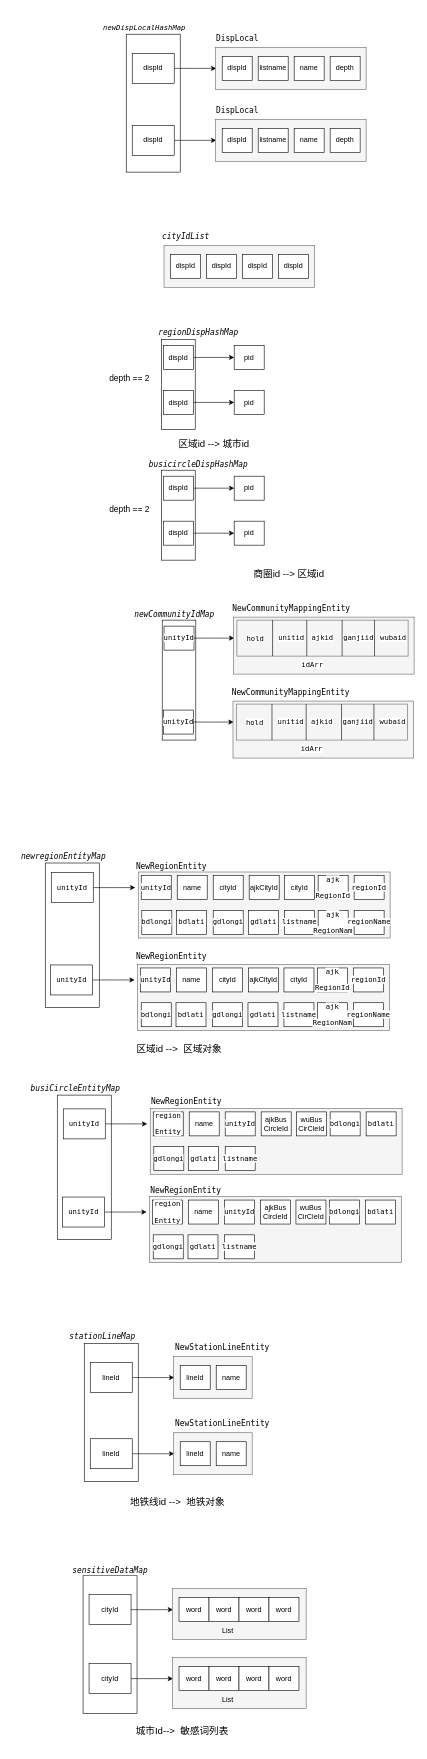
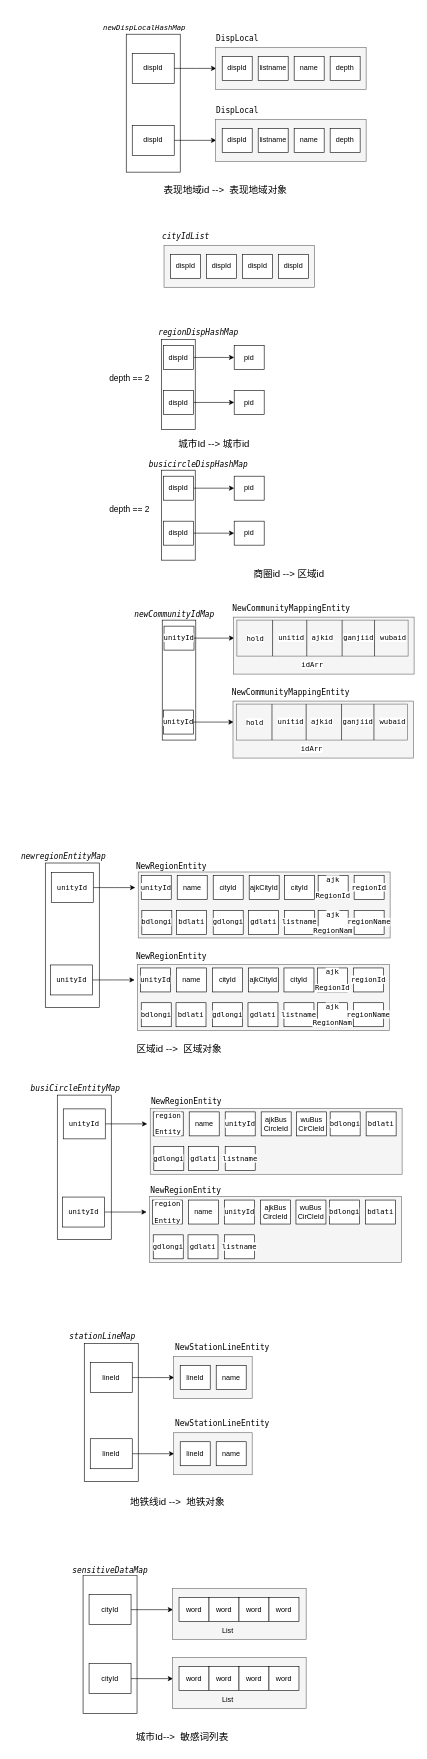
none -> (225, 190)
(214, 443) -> (214, 443)
(182, 1731) -> (182, 1737)
